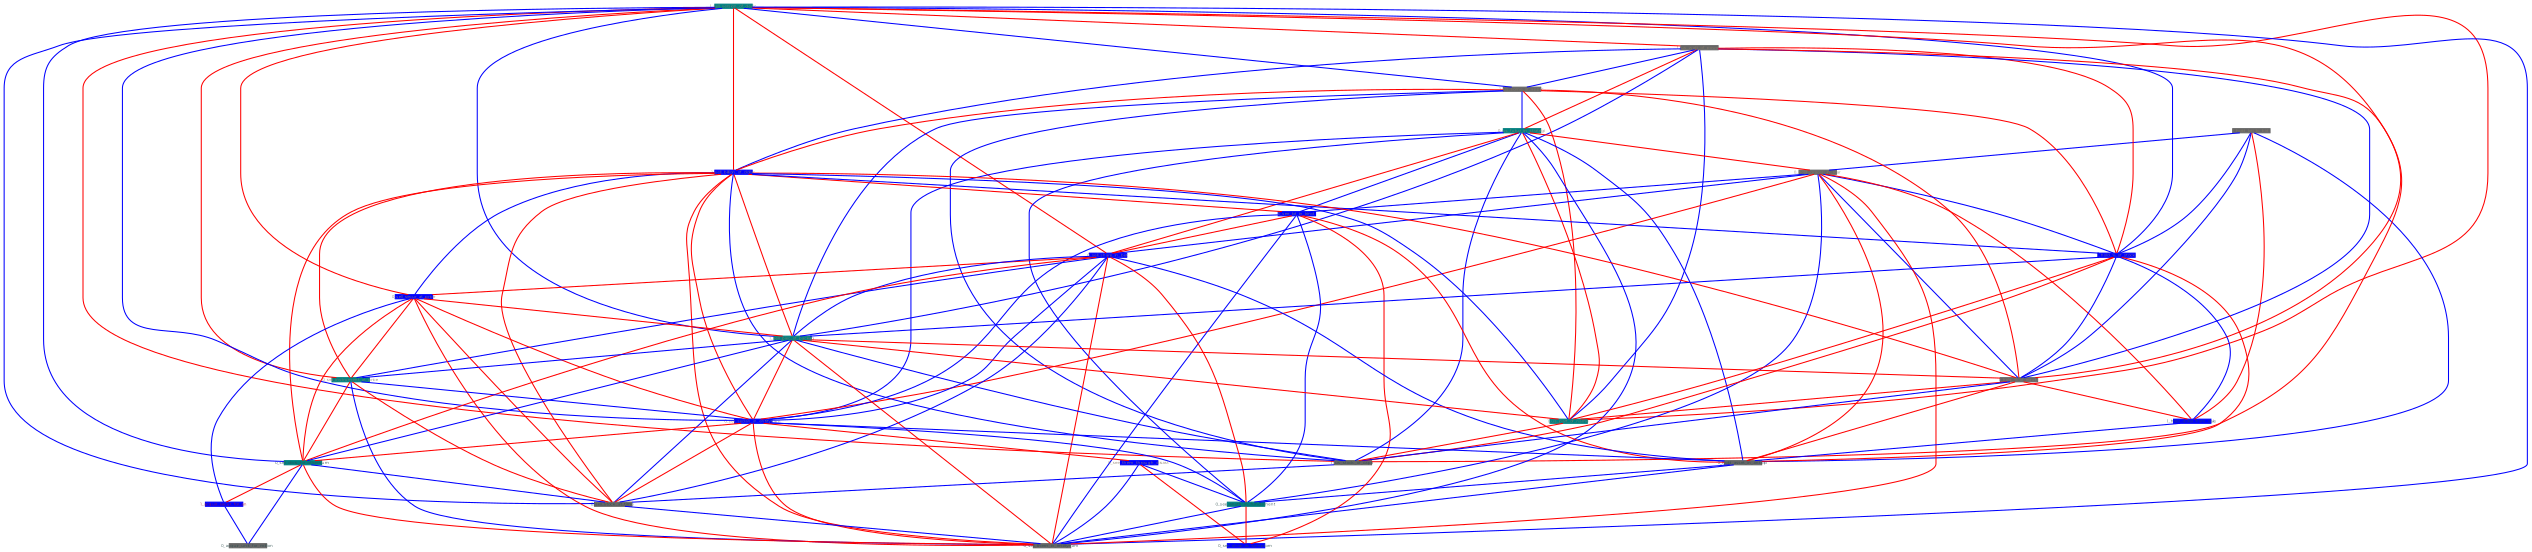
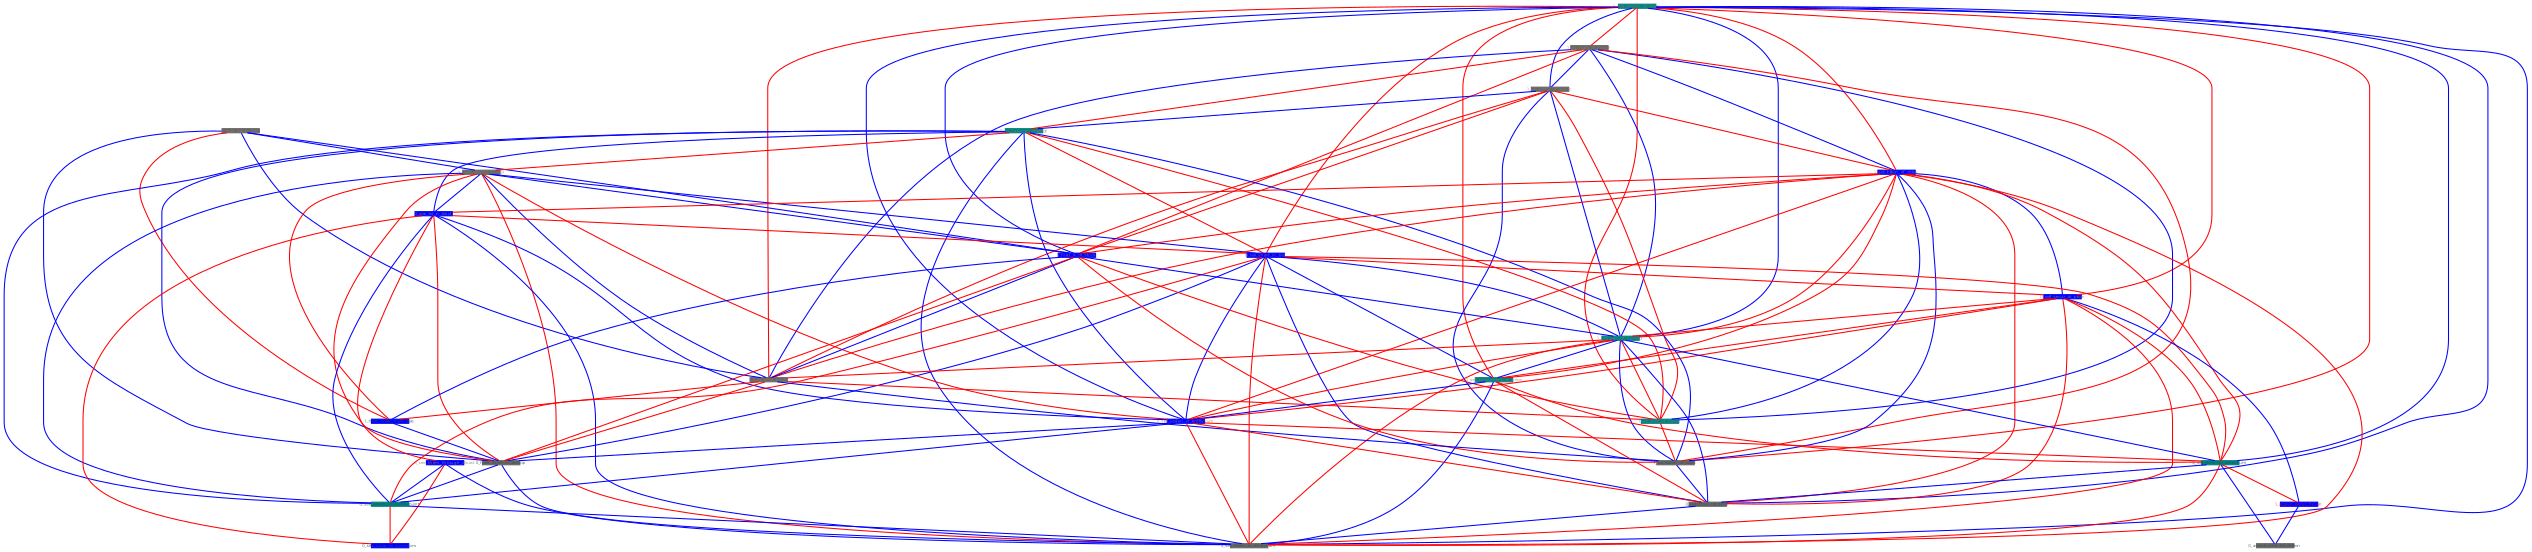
(1493, 217) -> (1481, 205)
(901, 437) -> (368, 356)
